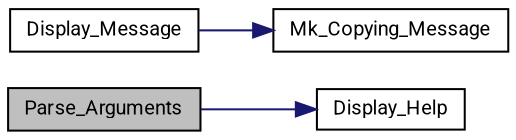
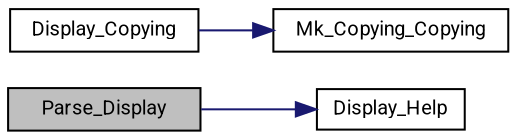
(104, 30) -> (104, 30)
(391, 30) -> (391, 30)
(104, 109) -> (104, 109)
